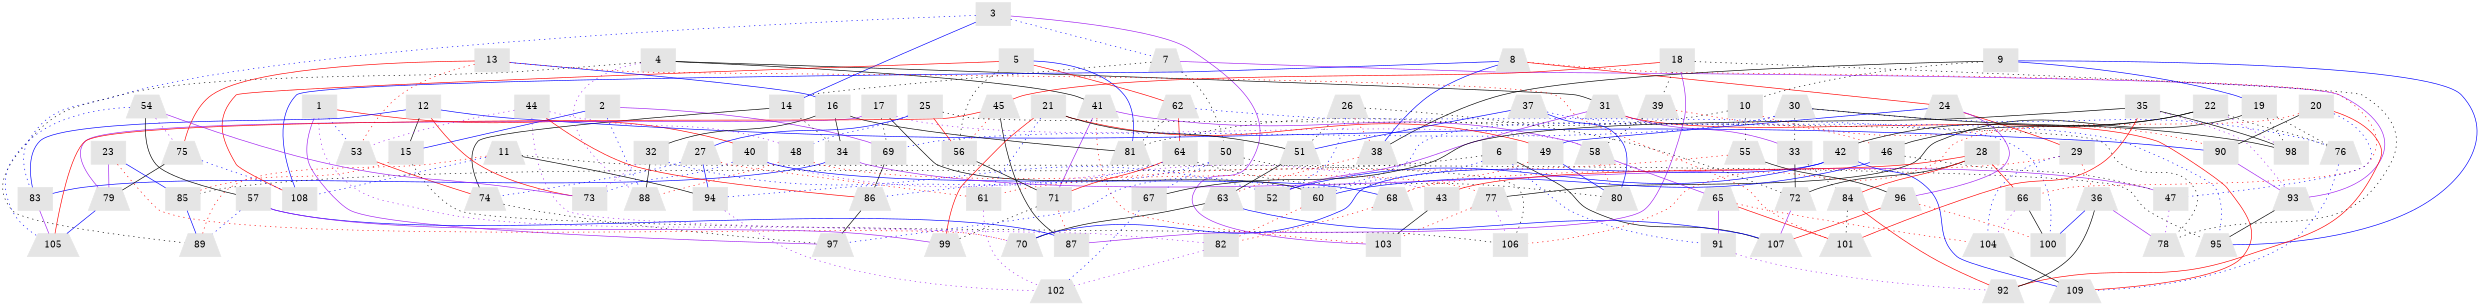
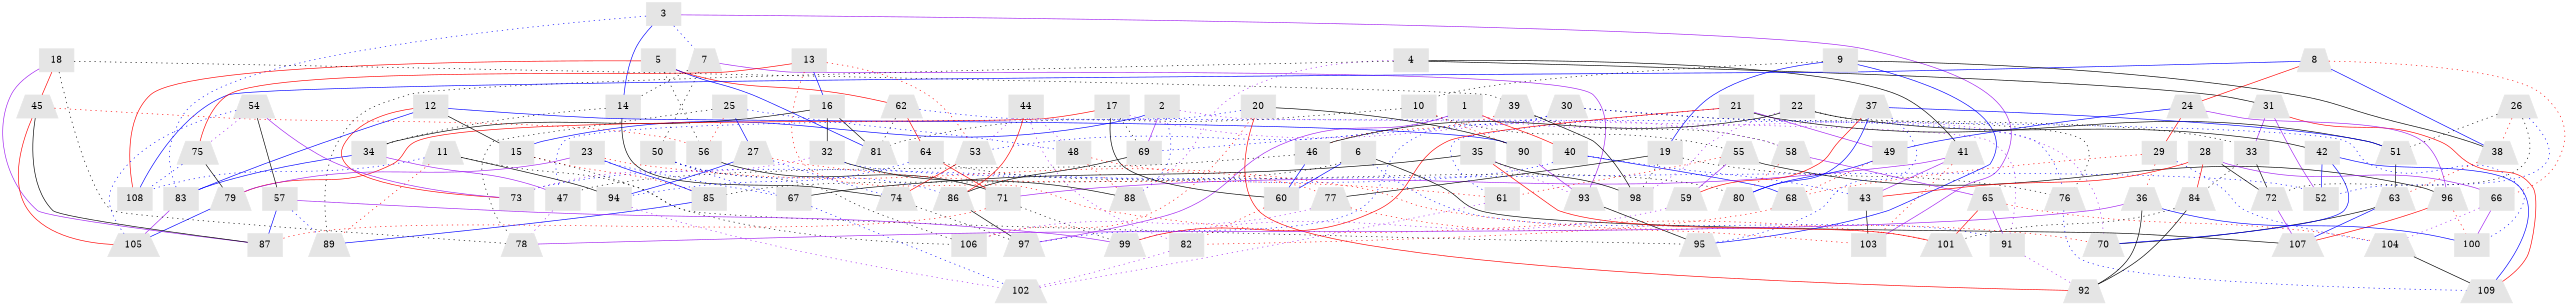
(447, 122) -> (511, 129)
none -> (1636, 123)
(1349, 124) -> (1928, 170)
(2043, 125) -> (1591, 140)
(941, 129) -> (717, 130)
(1297, 130) -> (1819, 131)
(1096, 176) -> (1718, 173)
(1409, 176) -> (1324, 173)
(2003, 176) -> (2377, 175)
none -> (690, 180)
none -> (1686, 199)
(2036, 222) -> (2484, 222)
(1923, 252) -> (2147, 253)
